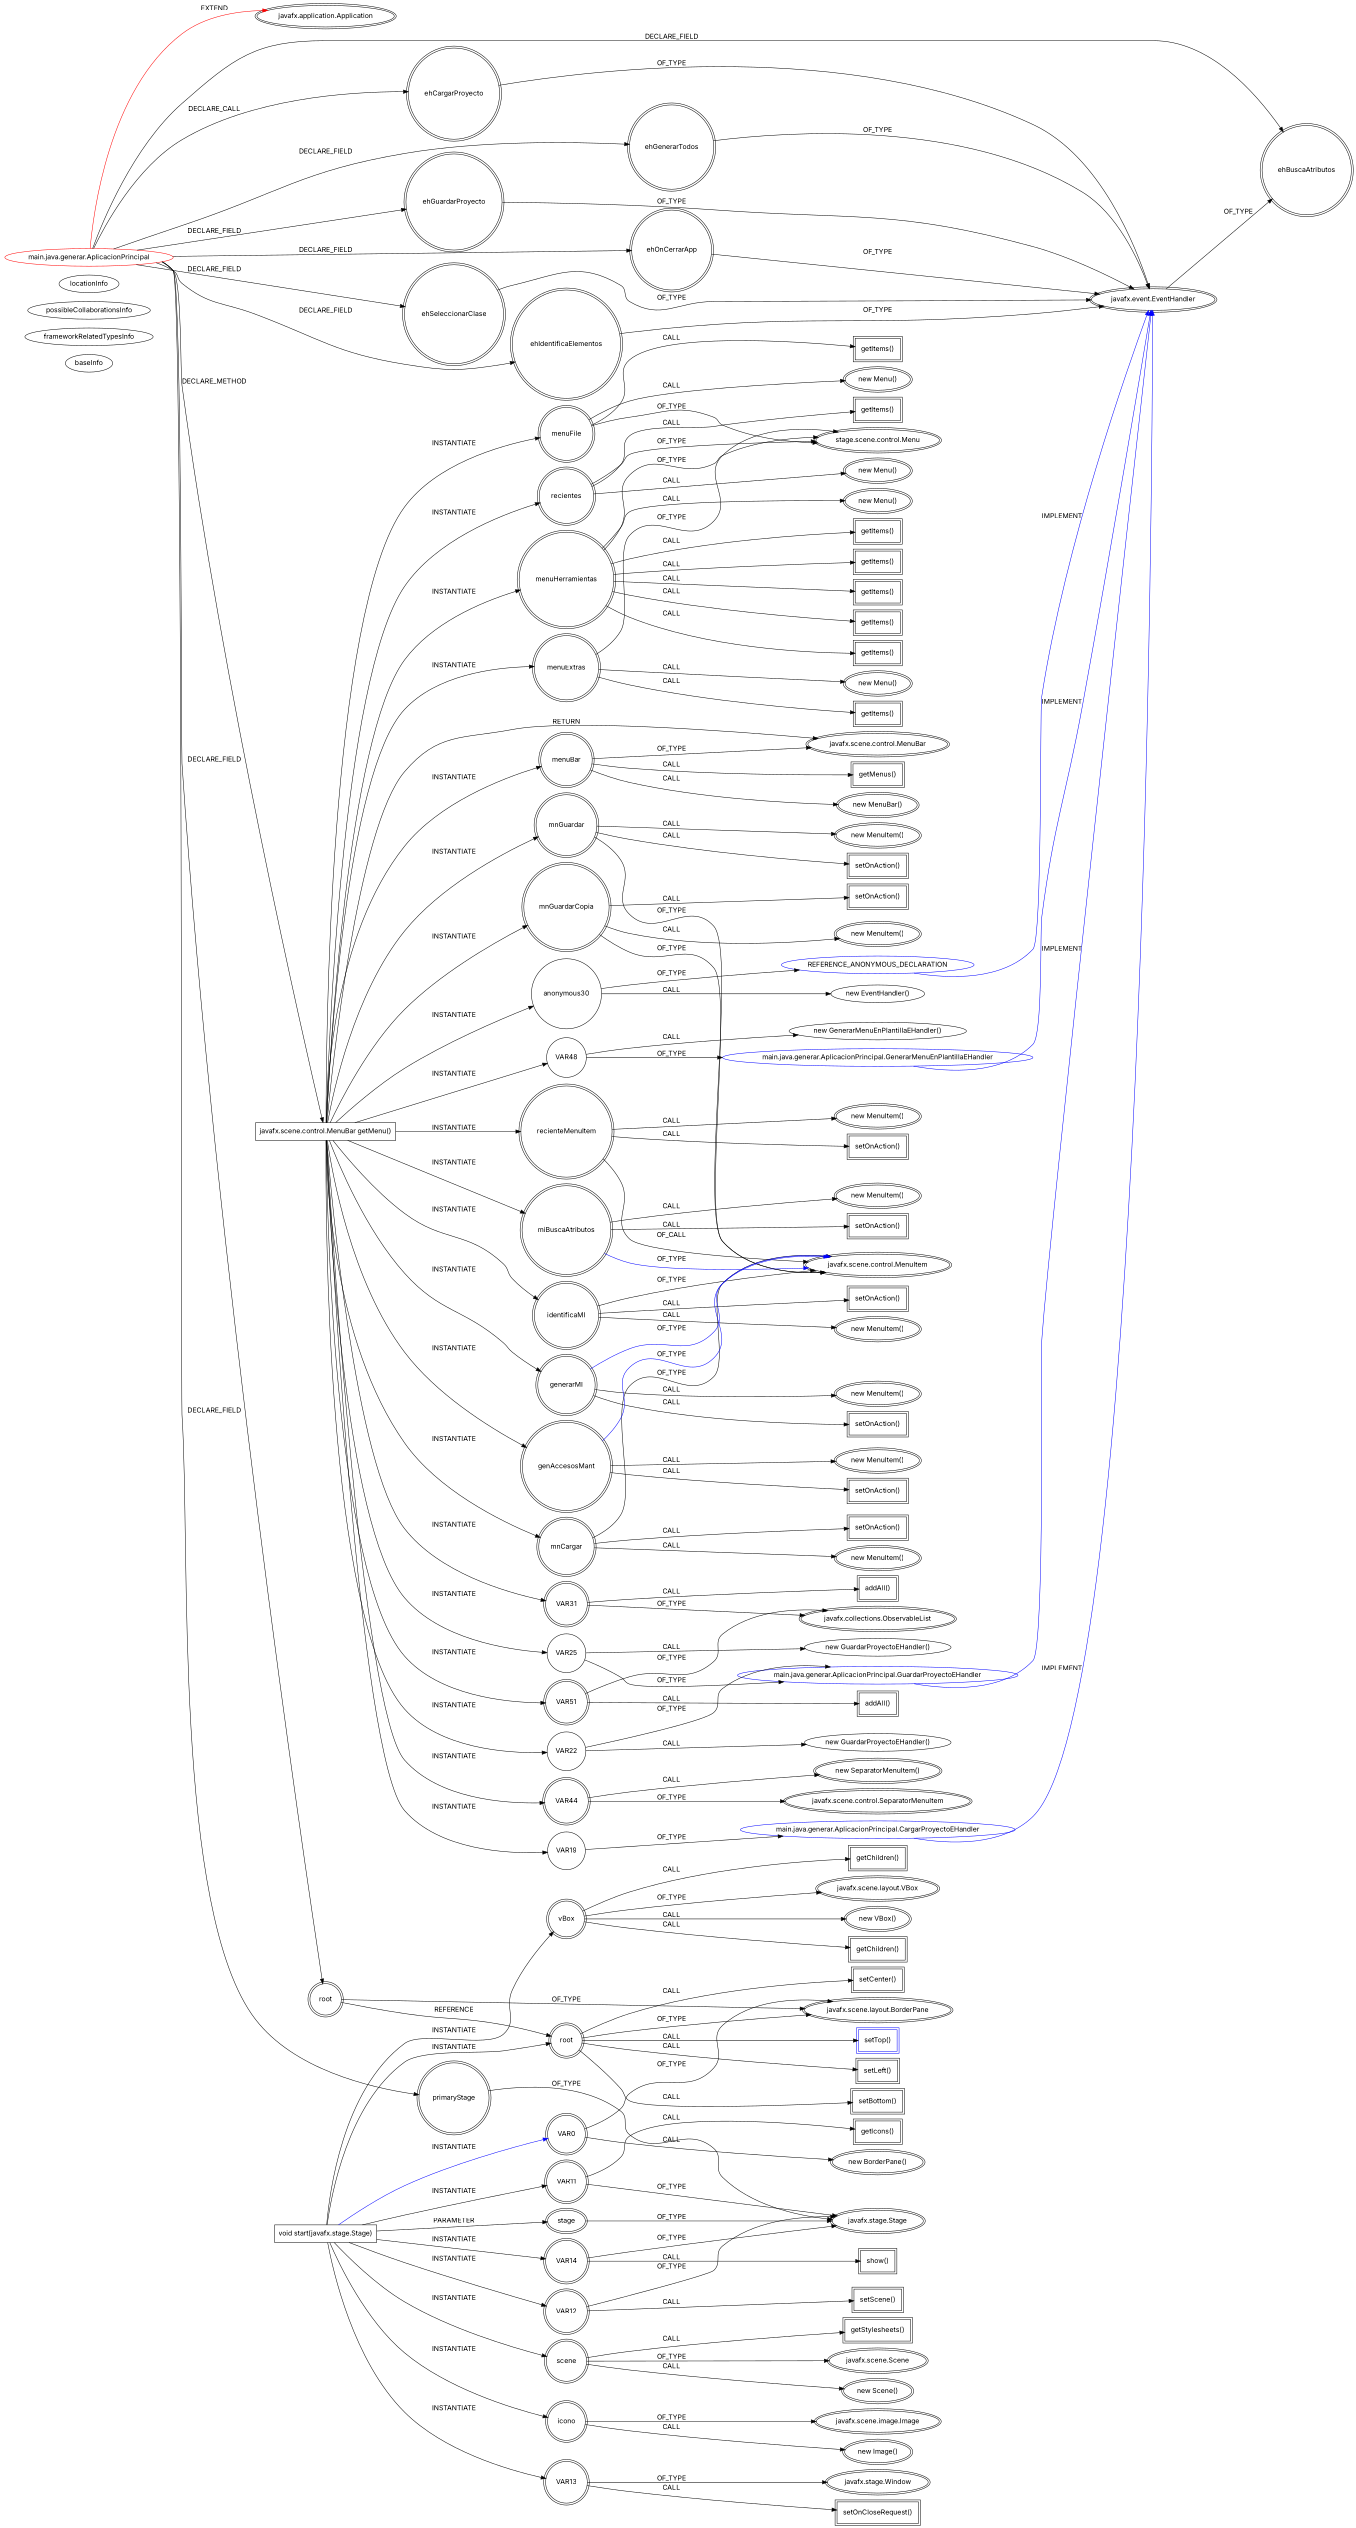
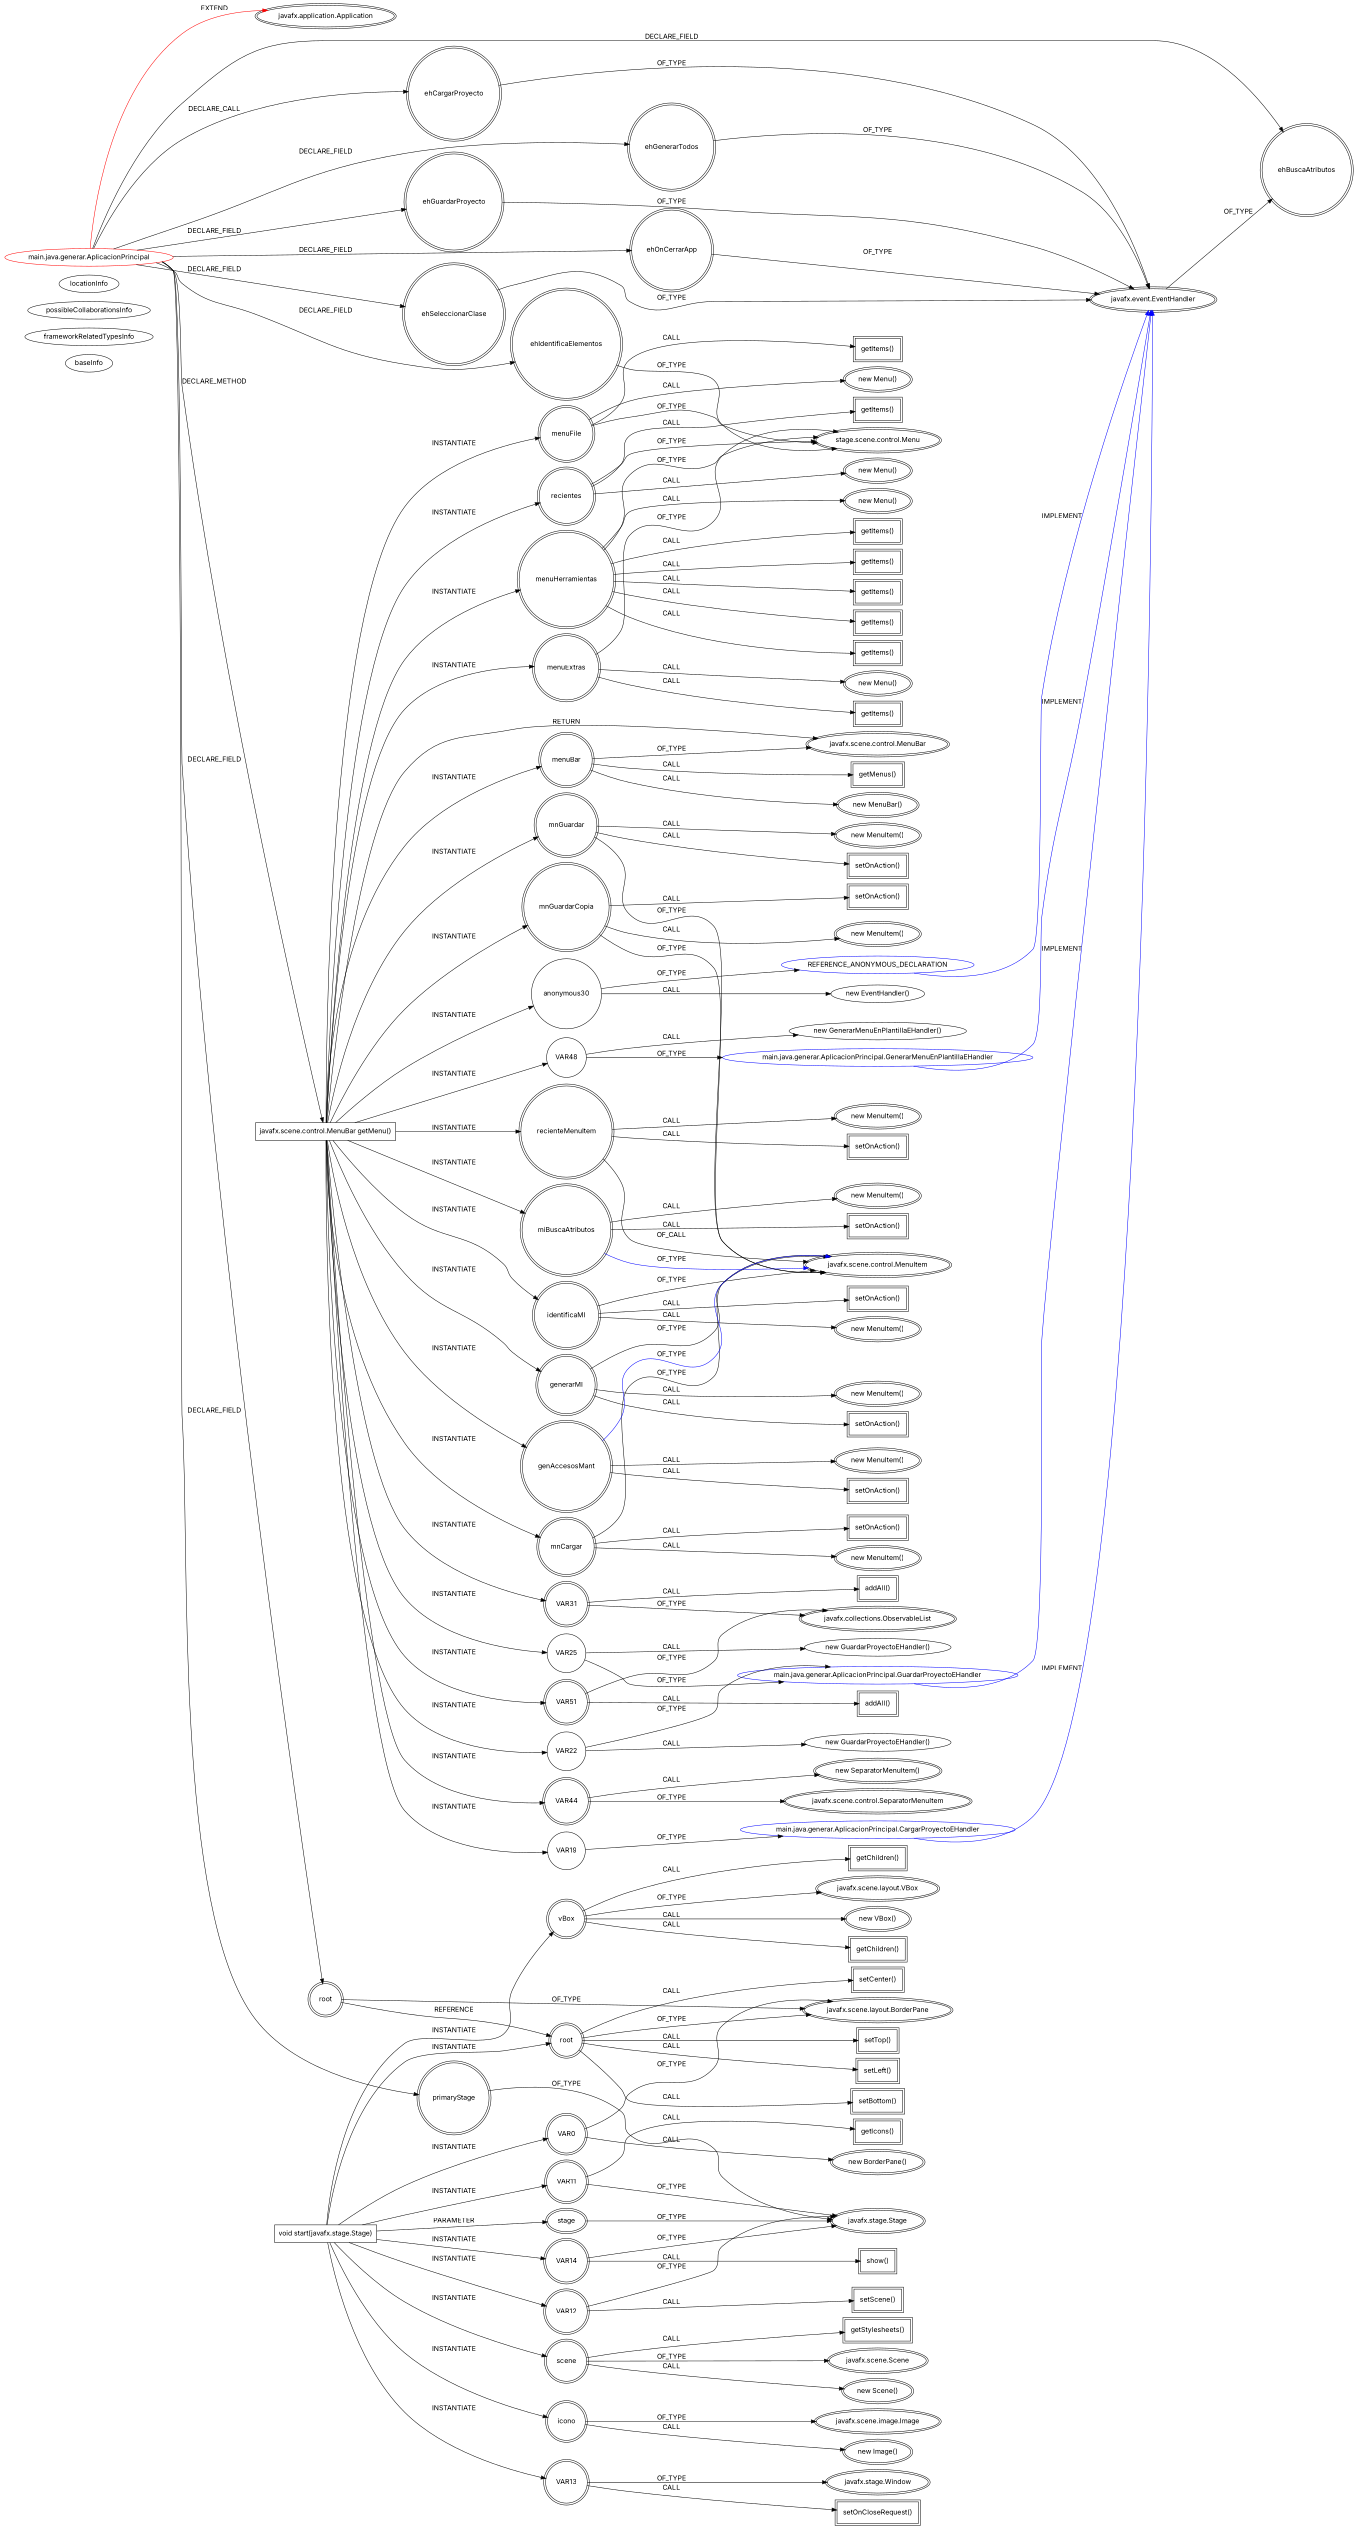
(859, 321) -> (717, 410)
(713, 1333) -> (713, 1333)
(878, 2041) -> (878, 2041)
(437, 2172) -> (437, 2172)
